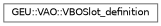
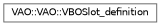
(81, 13) -> (80, 13)
